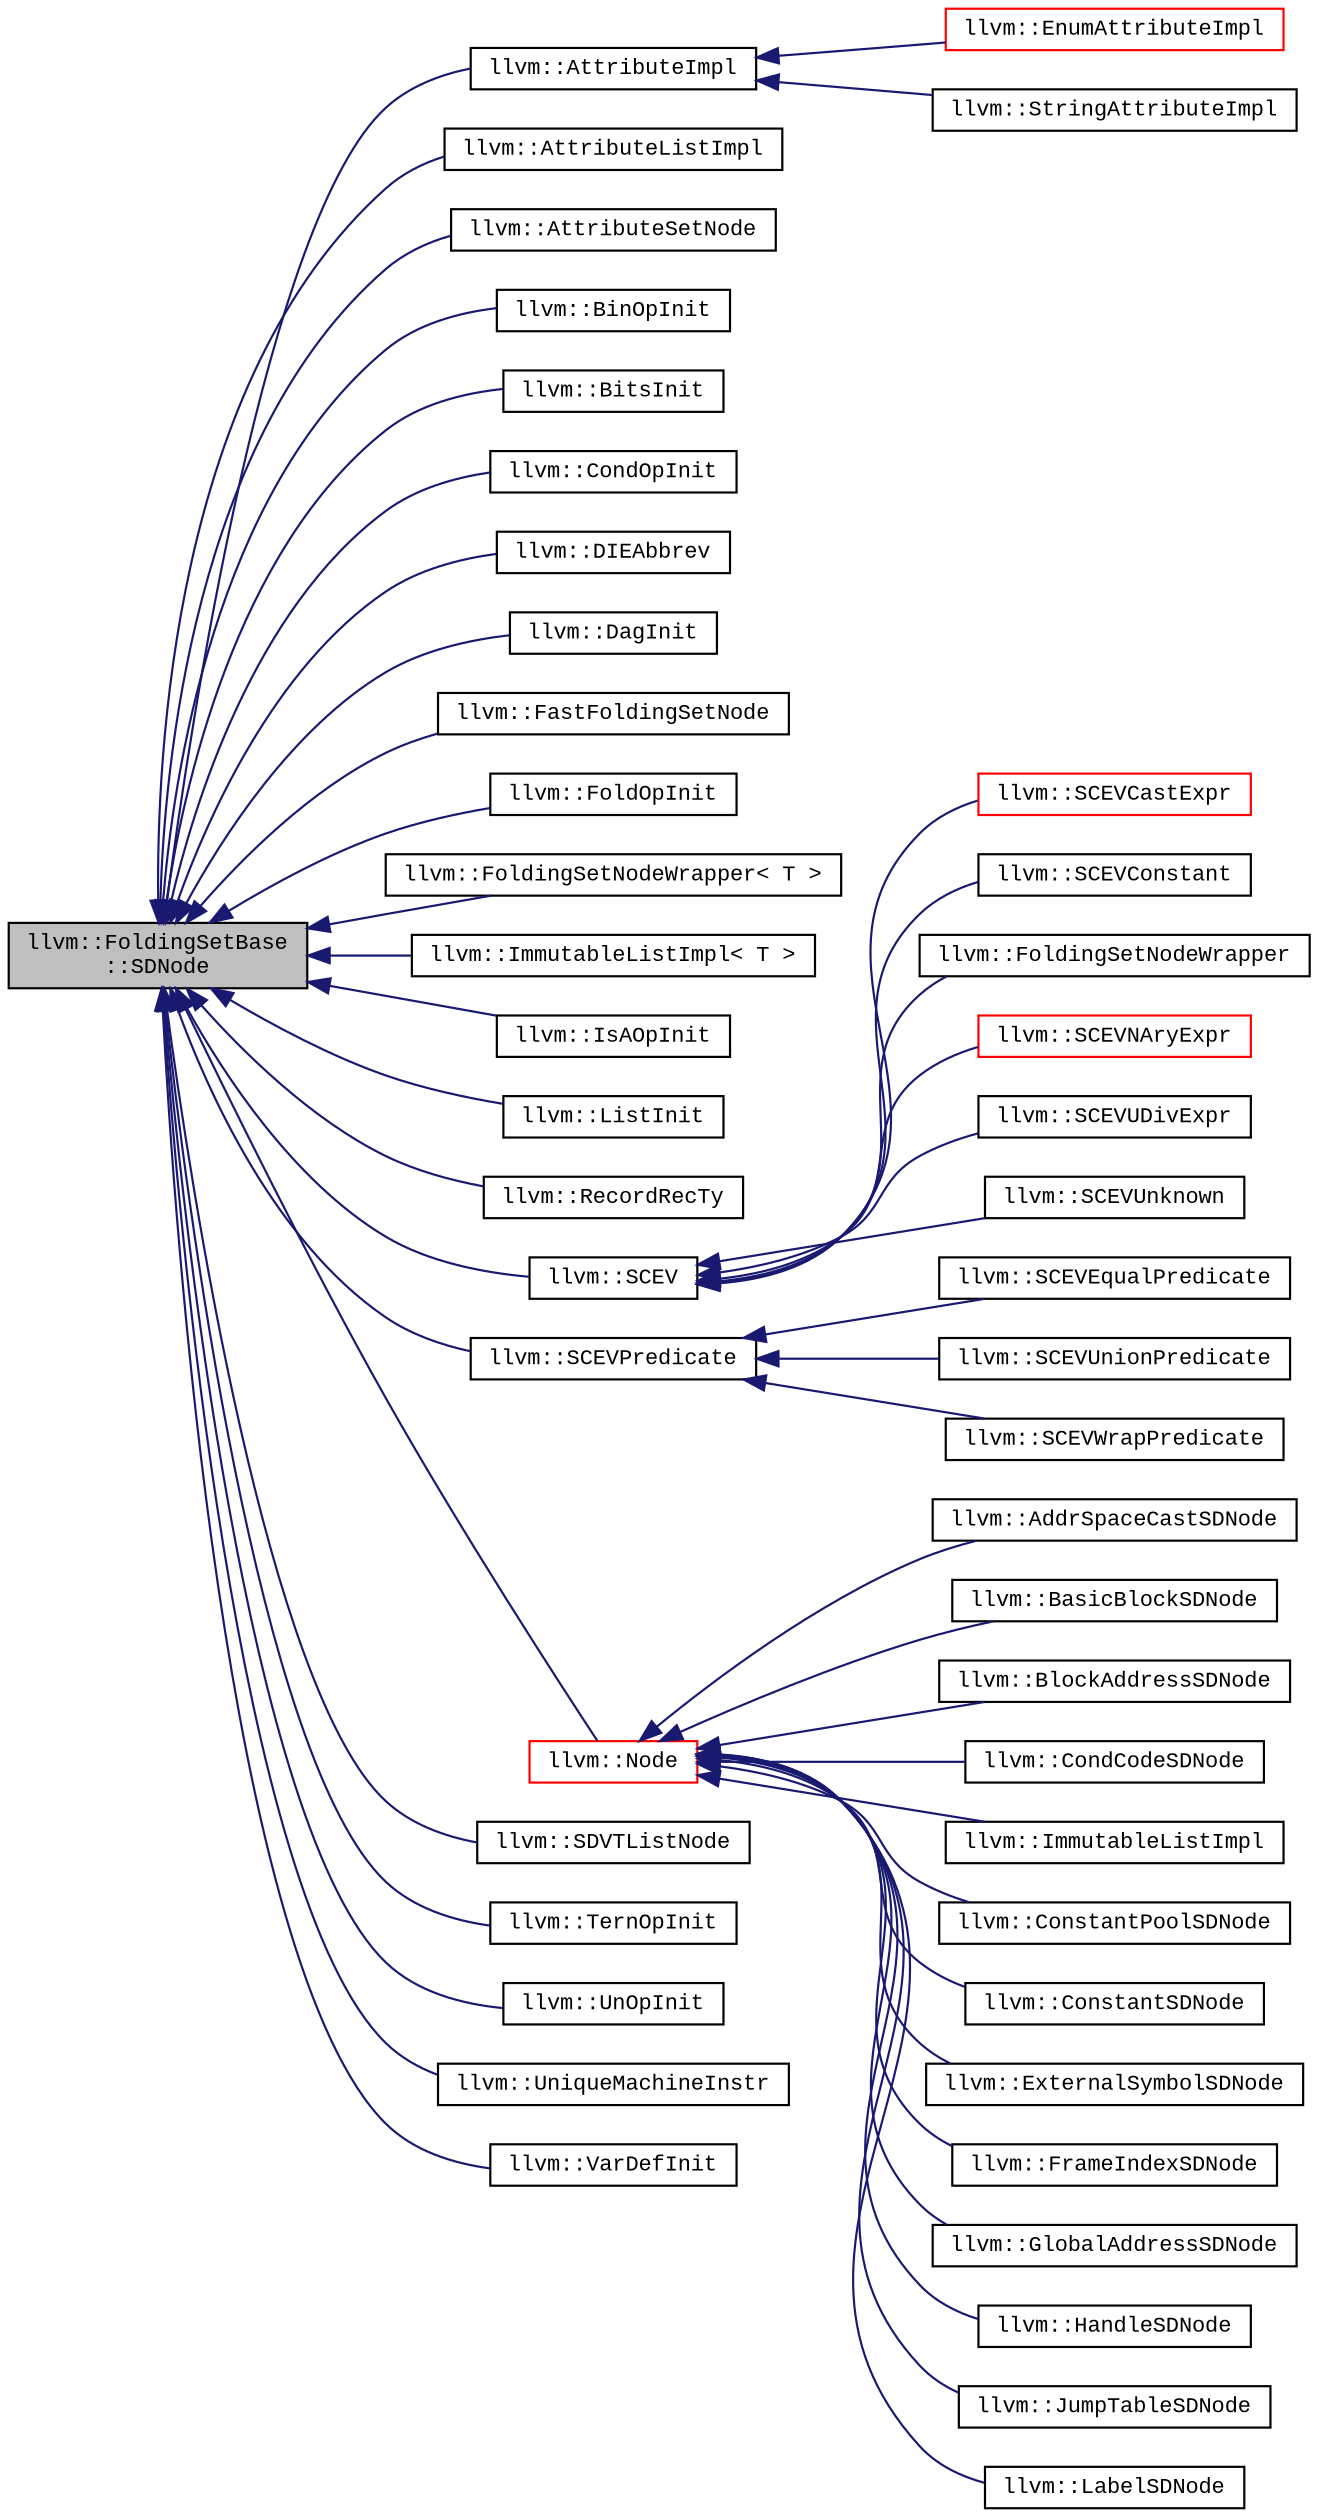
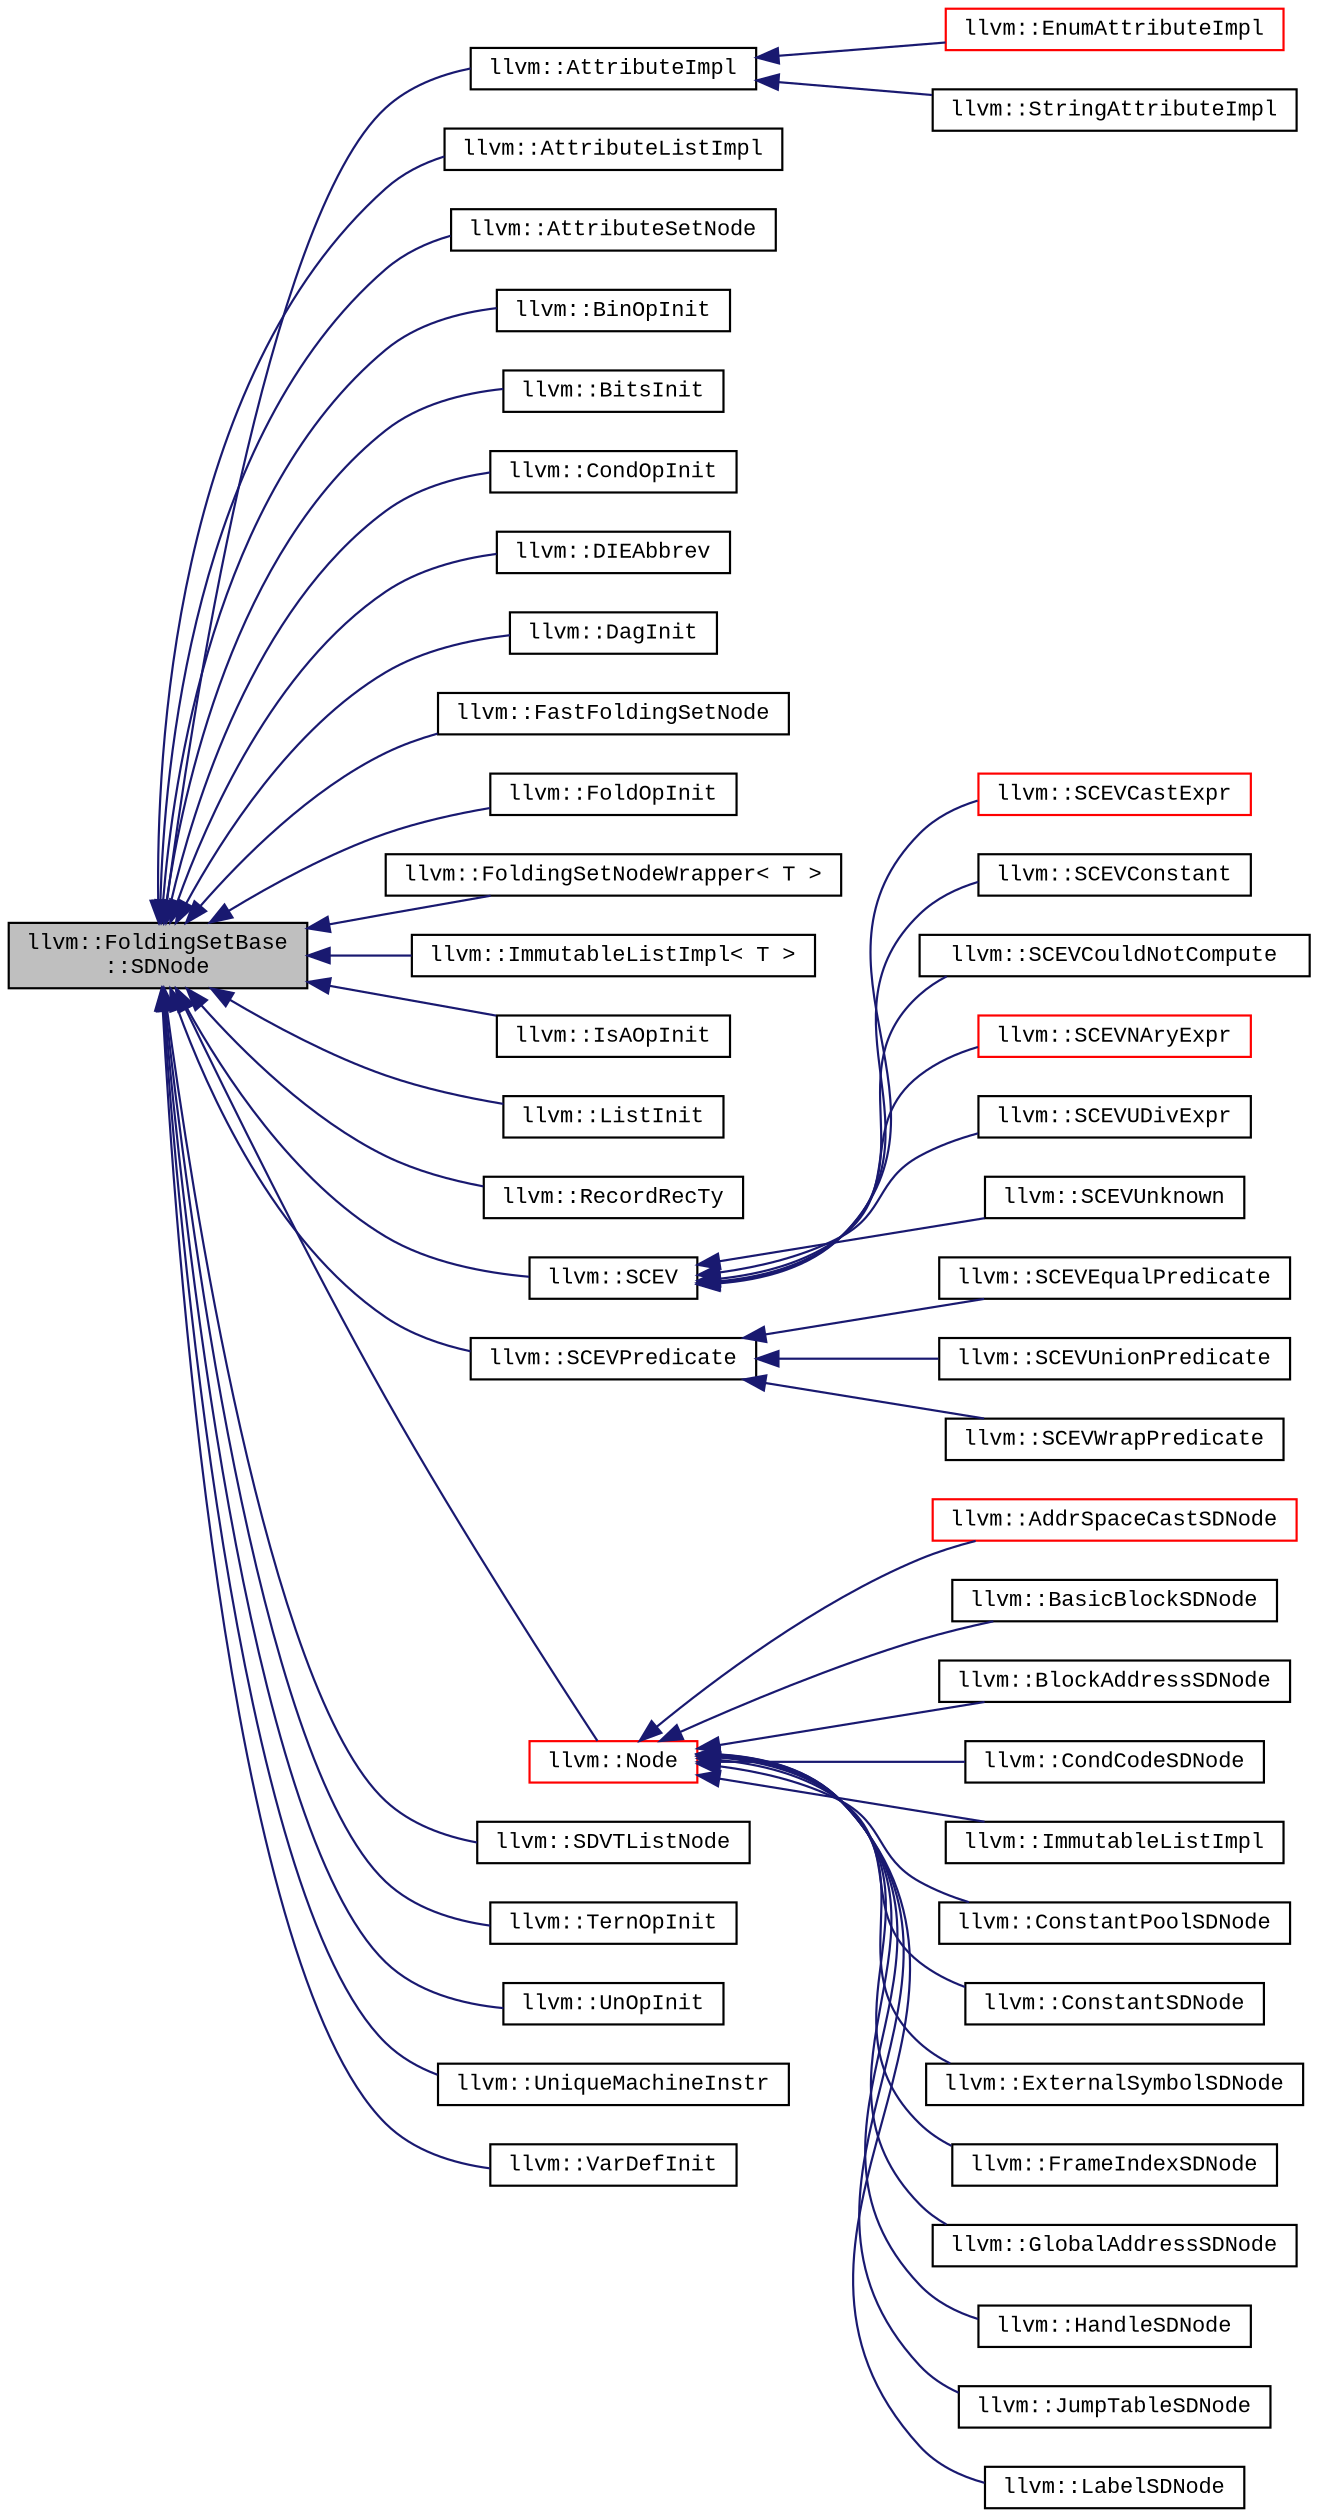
(1115, 956) -> (1115, 956)
(1115, 1520) -> (1115, 1520)
